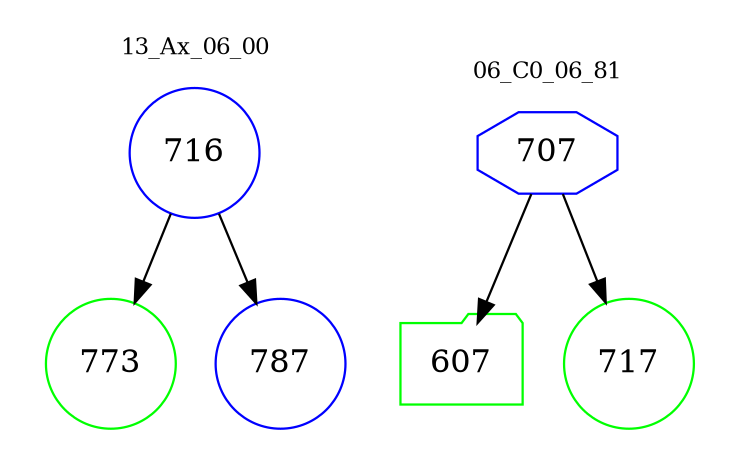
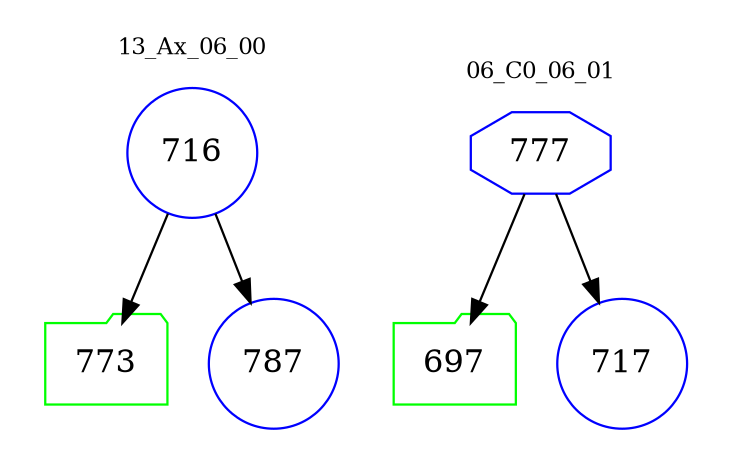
(548, 73) -> (541, 73)
(548, 153) -> (541, 153)
(111, 364) -> (106, 364)
(462, 364) -> (455, 364)
(629, 364) -> (622, 364)
